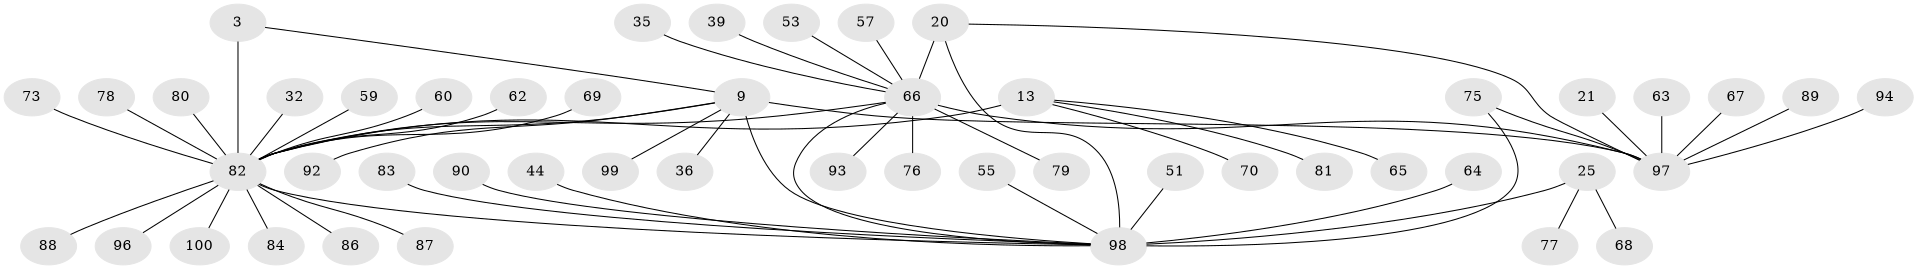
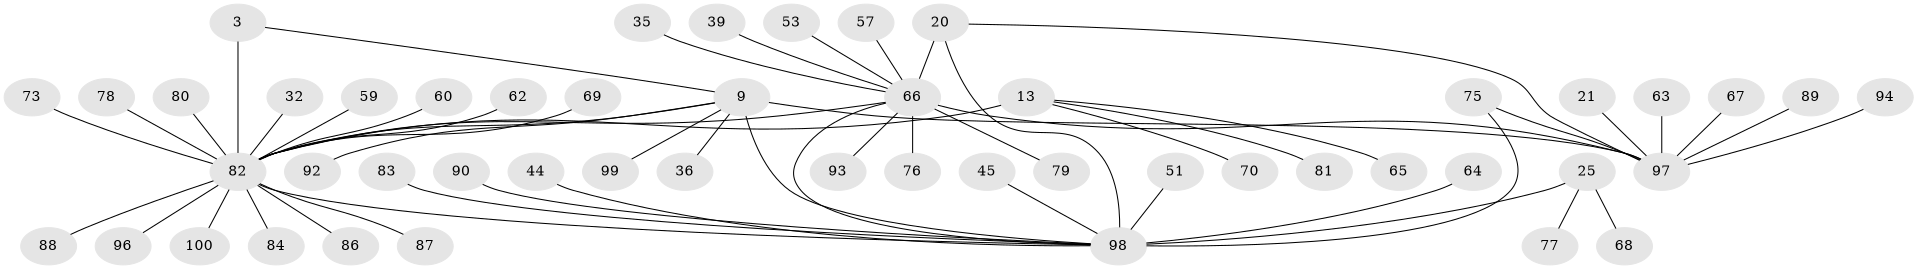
(987, 172) -> (987, 172)
